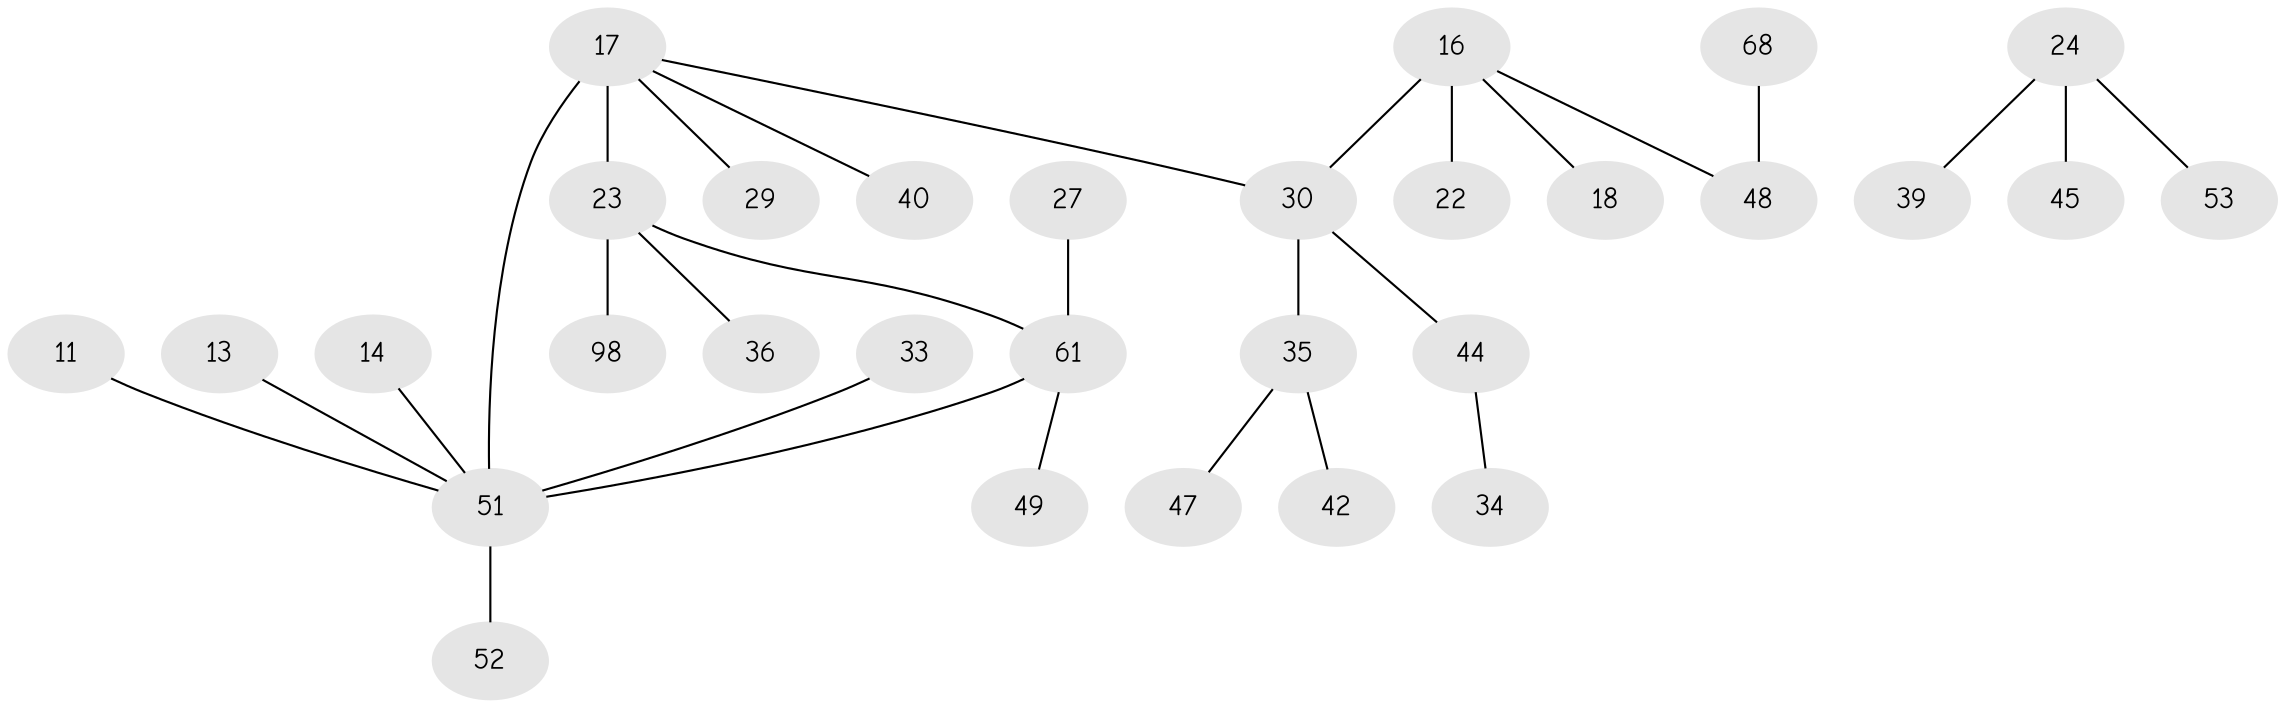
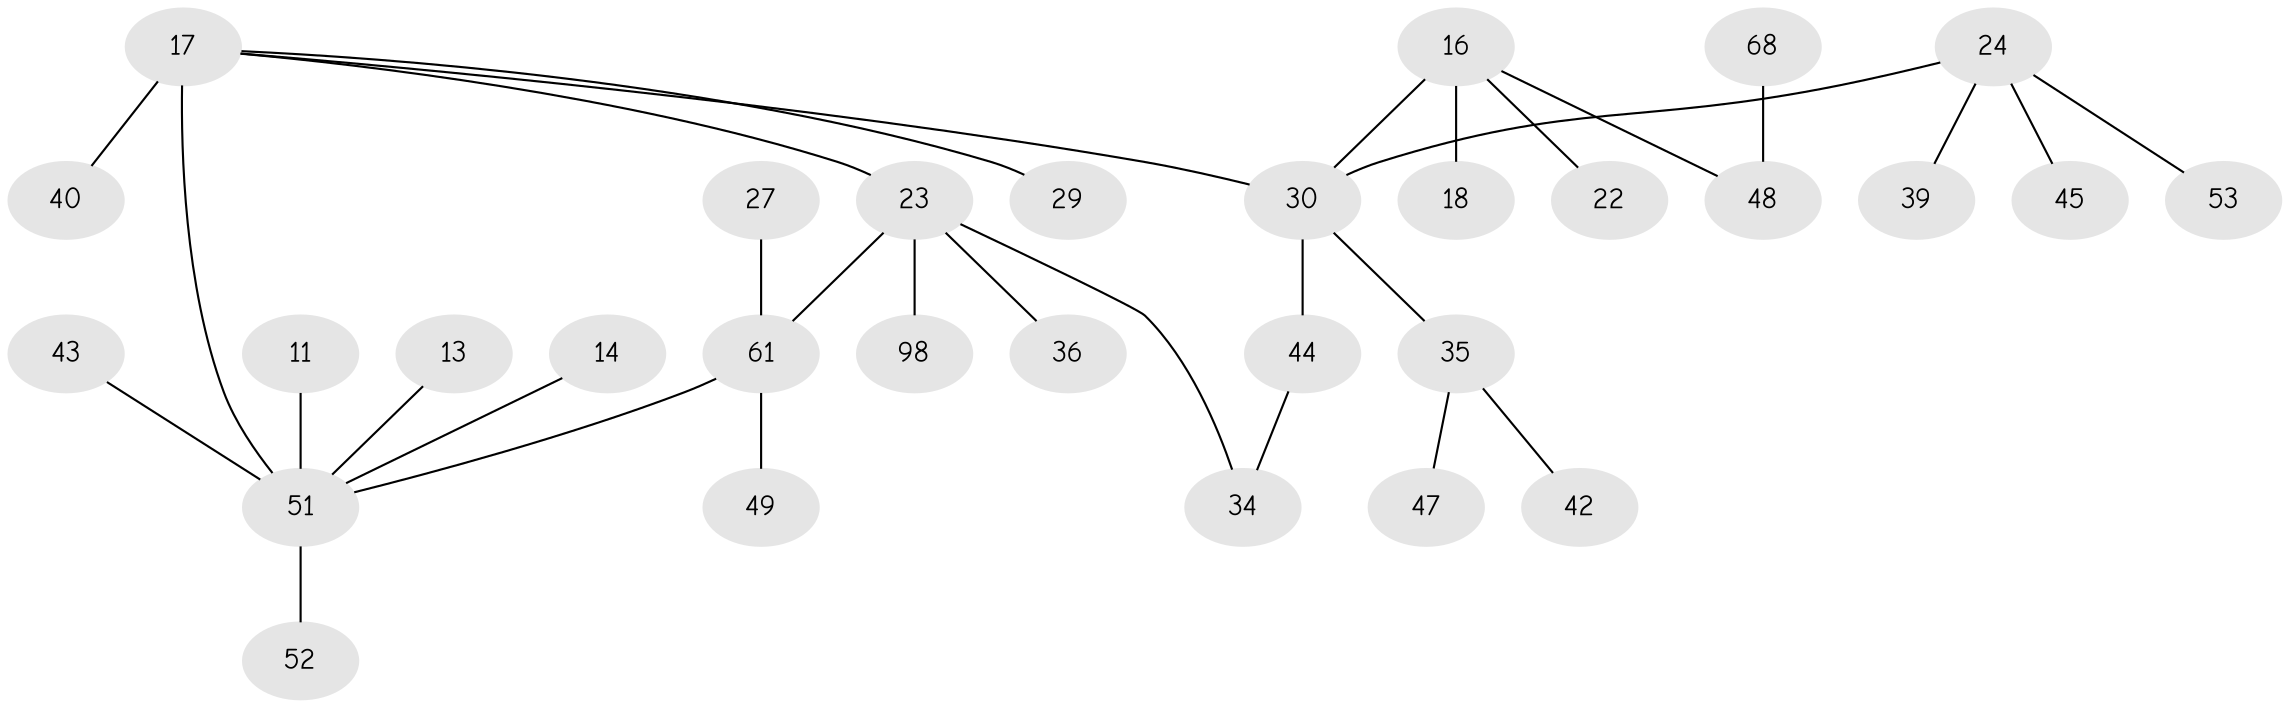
none -> (1642, 113)
none -> (1133, 309)
(915, 354) -> (66, 354)
